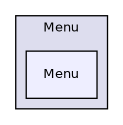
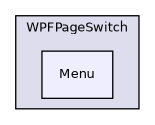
(62, 28) -> (77, 28)
